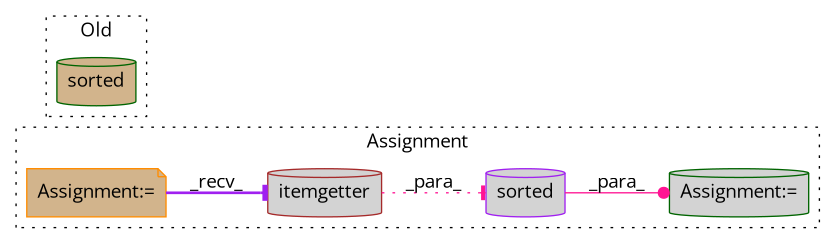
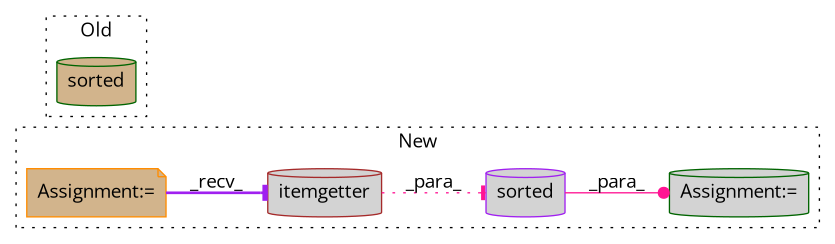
(418, 143) -> (418, 143)
